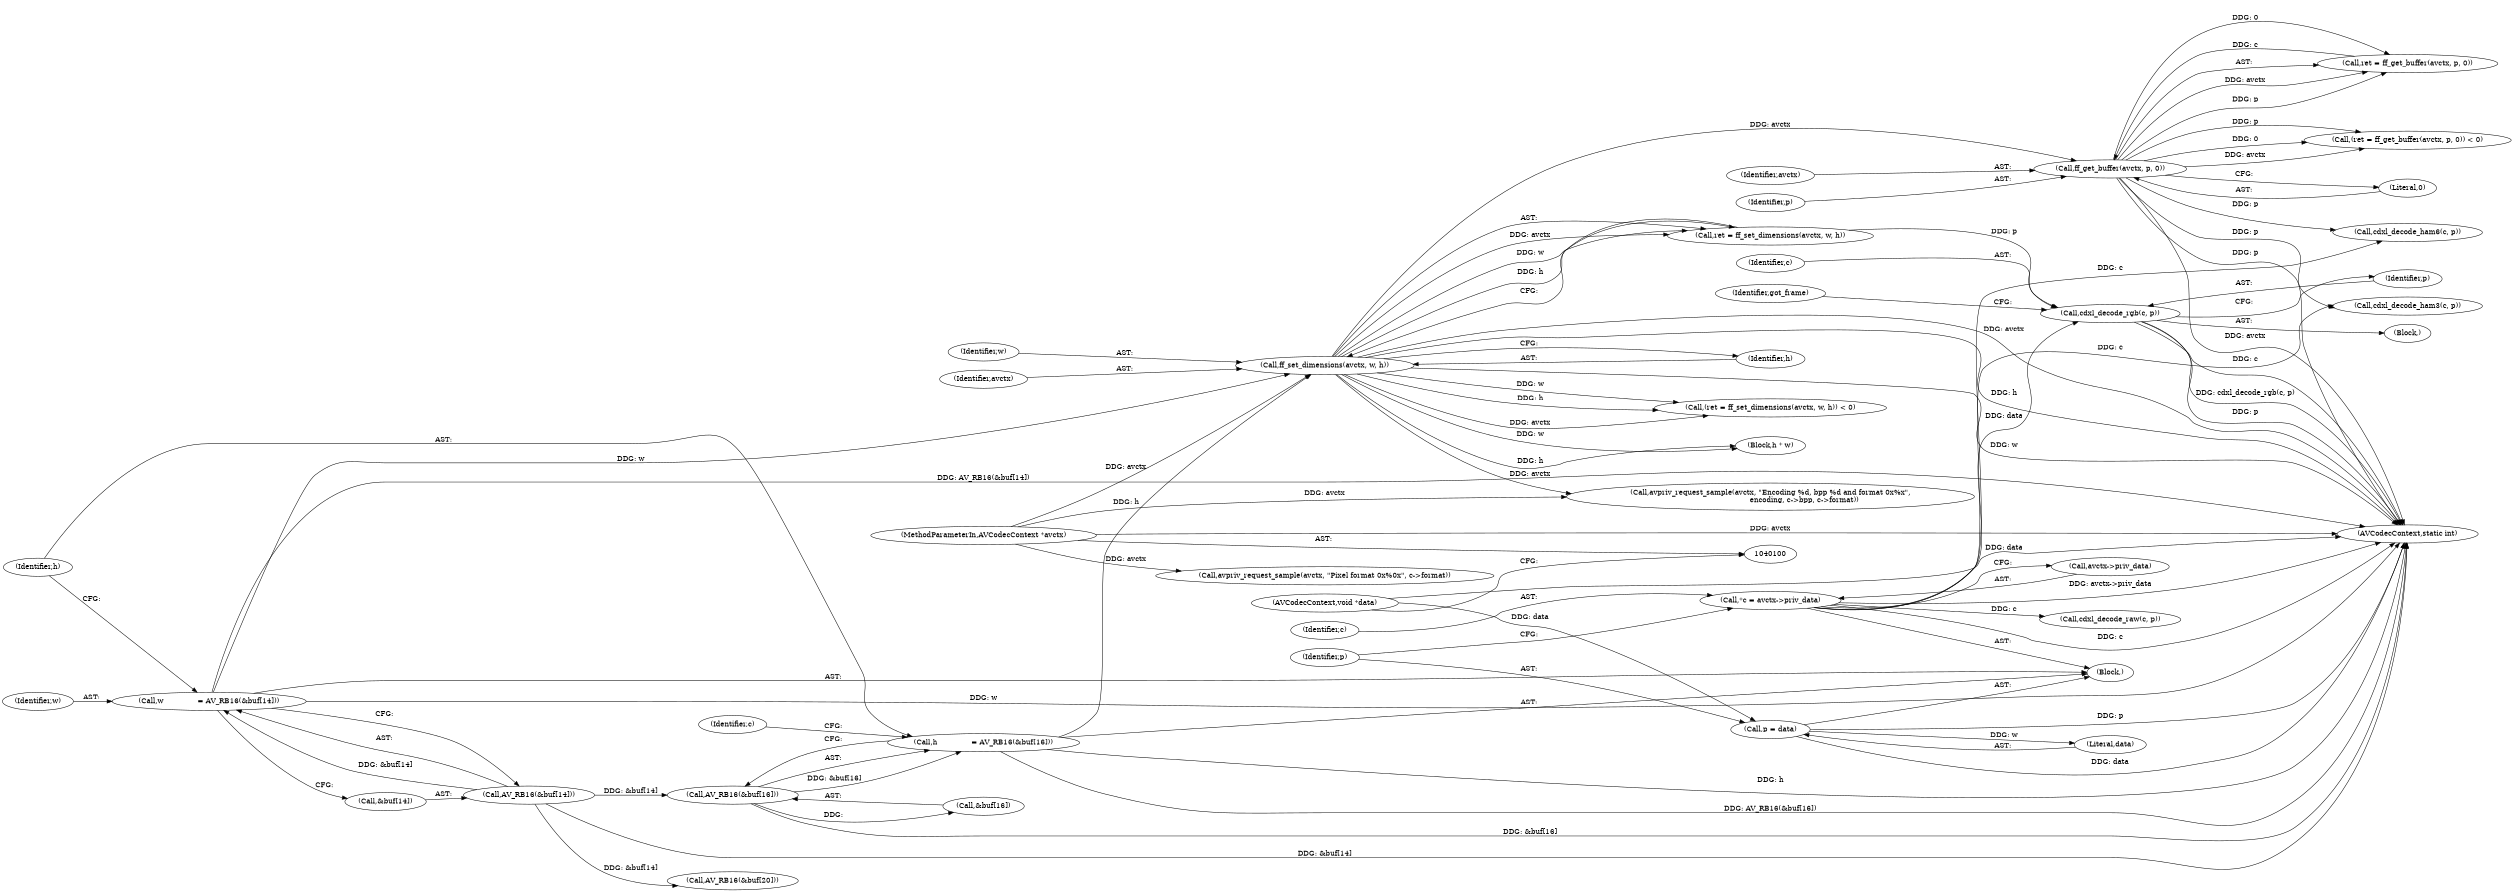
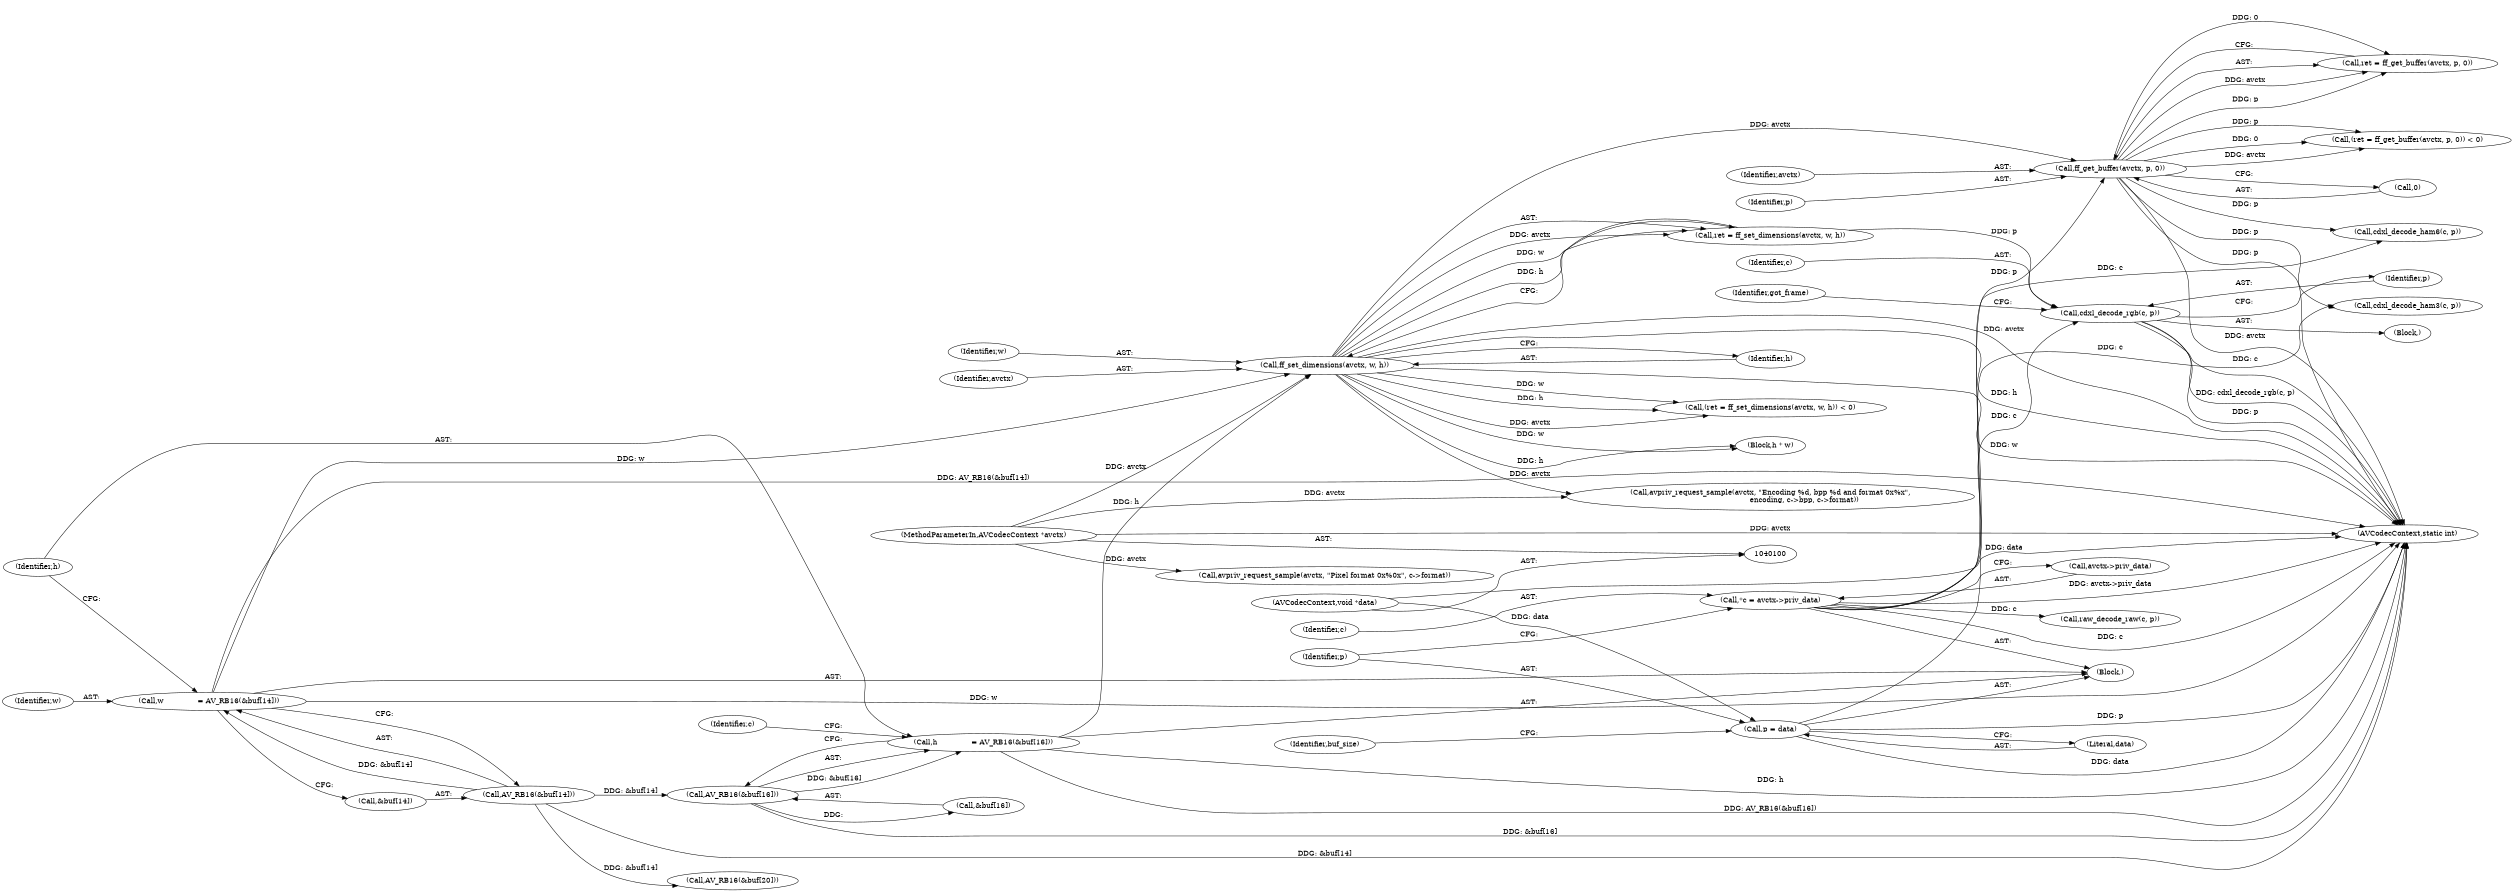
(2245, 45) -> (2245, 45)
(2408, 188) -> (2408, 188)
(2004, 416) -> (2004, 416)
(1530, 561) -> (1530, 561)
none -> (1978, 599)
(2110, 620) -> (2110, 620)
(2004, 735) -> (2004, 735)
none -> (1325, 745)
